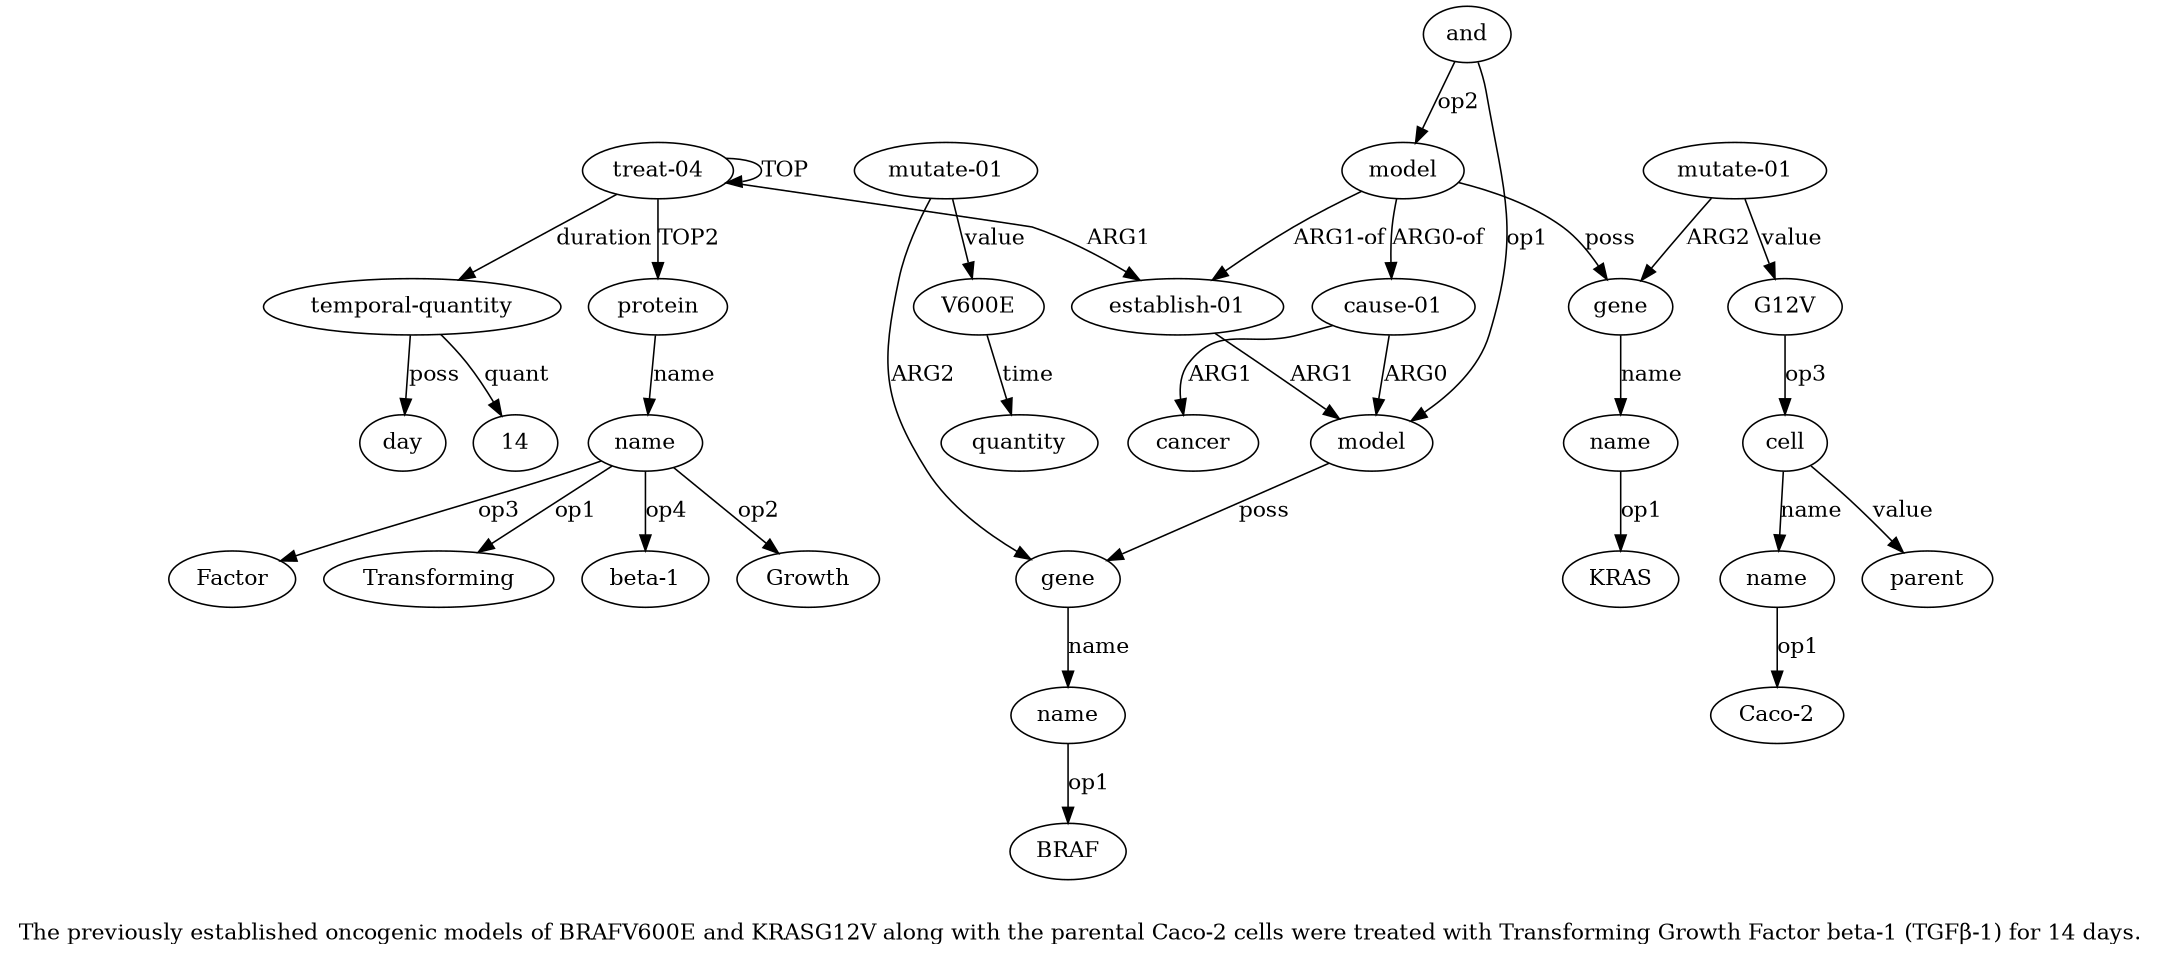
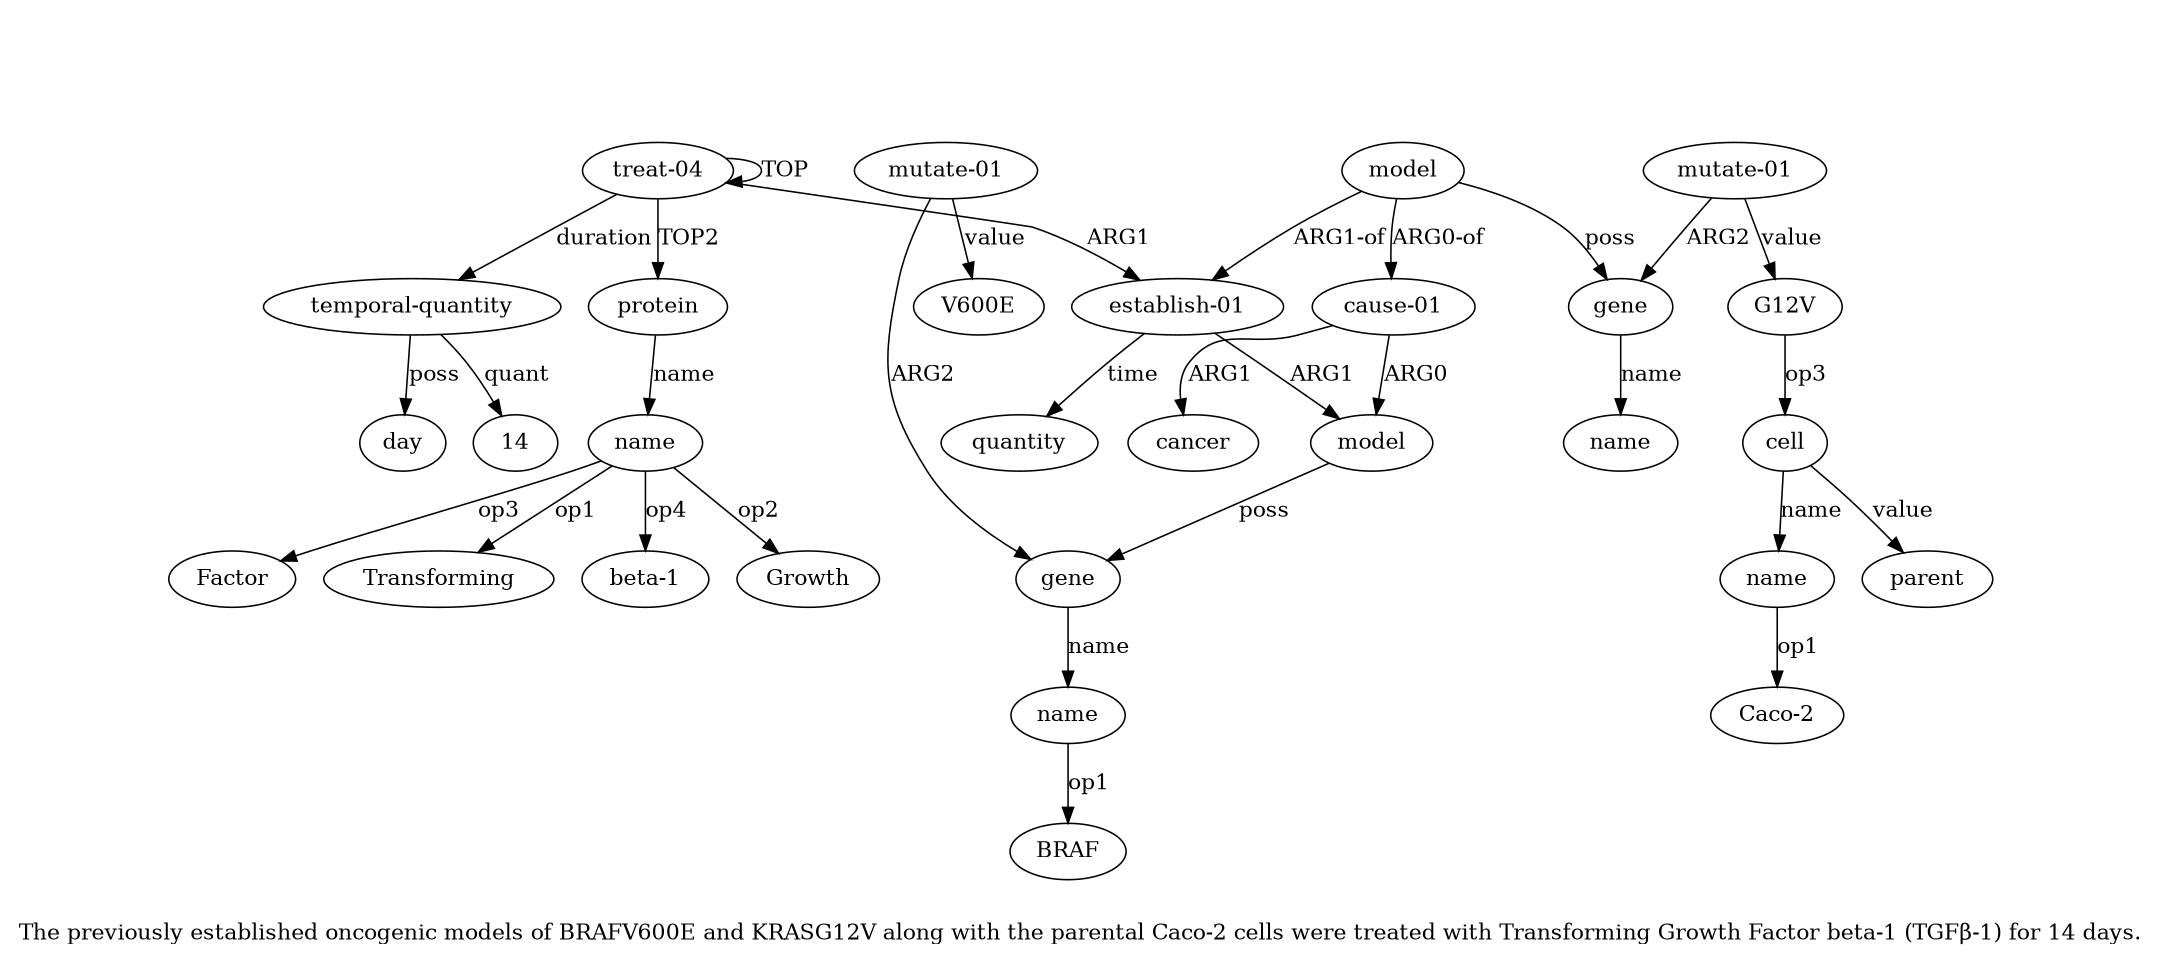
(1467, 34) -> none
(997, 367) -> (1101, 369)
(1621, 579) -> none
